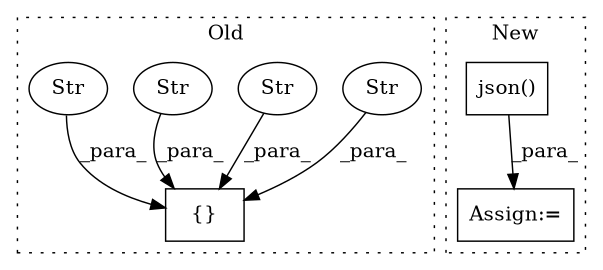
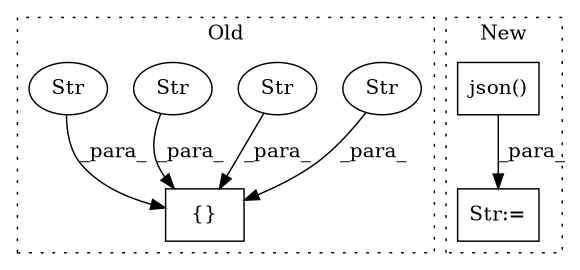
(516, 215) -> (498, 215)
